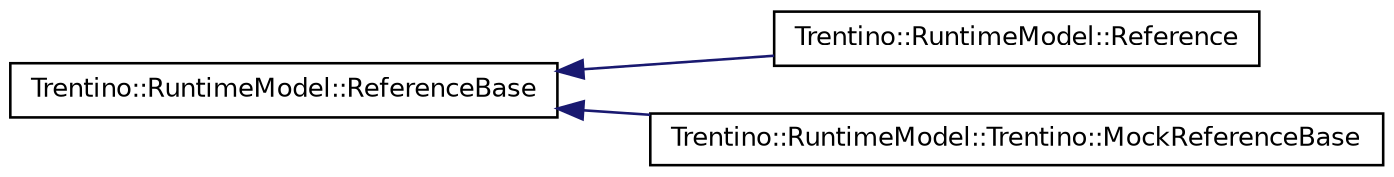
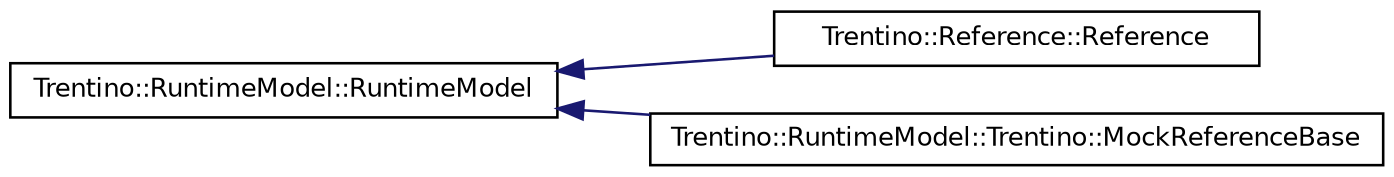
(1017, 39) -> (1017, 39)
(284, 90) -> (284, 90)
